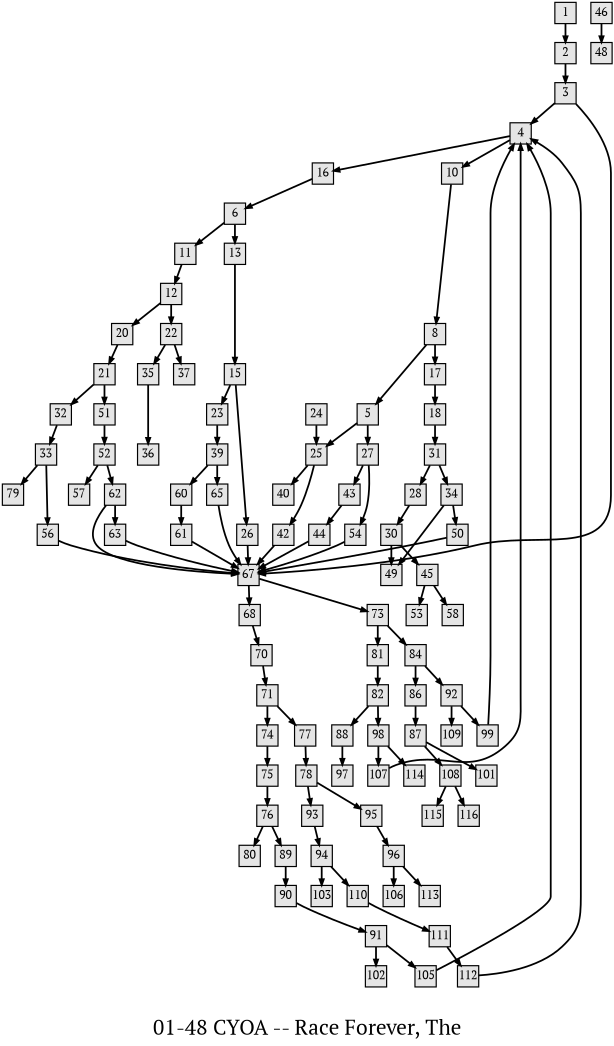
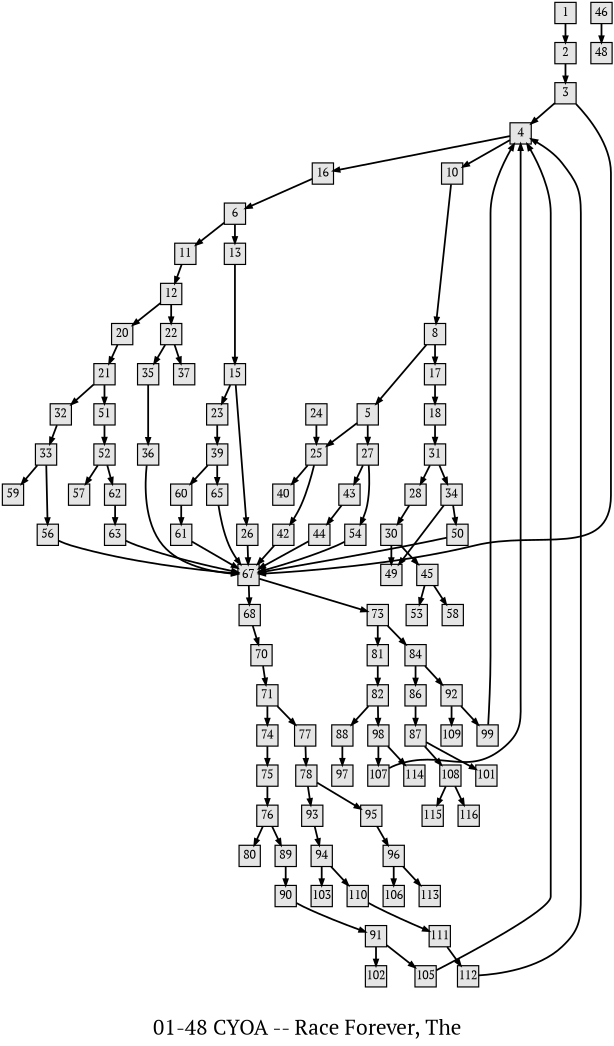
(13, 495) -> (13, 495)
(102, 549) -> (161, 542)
